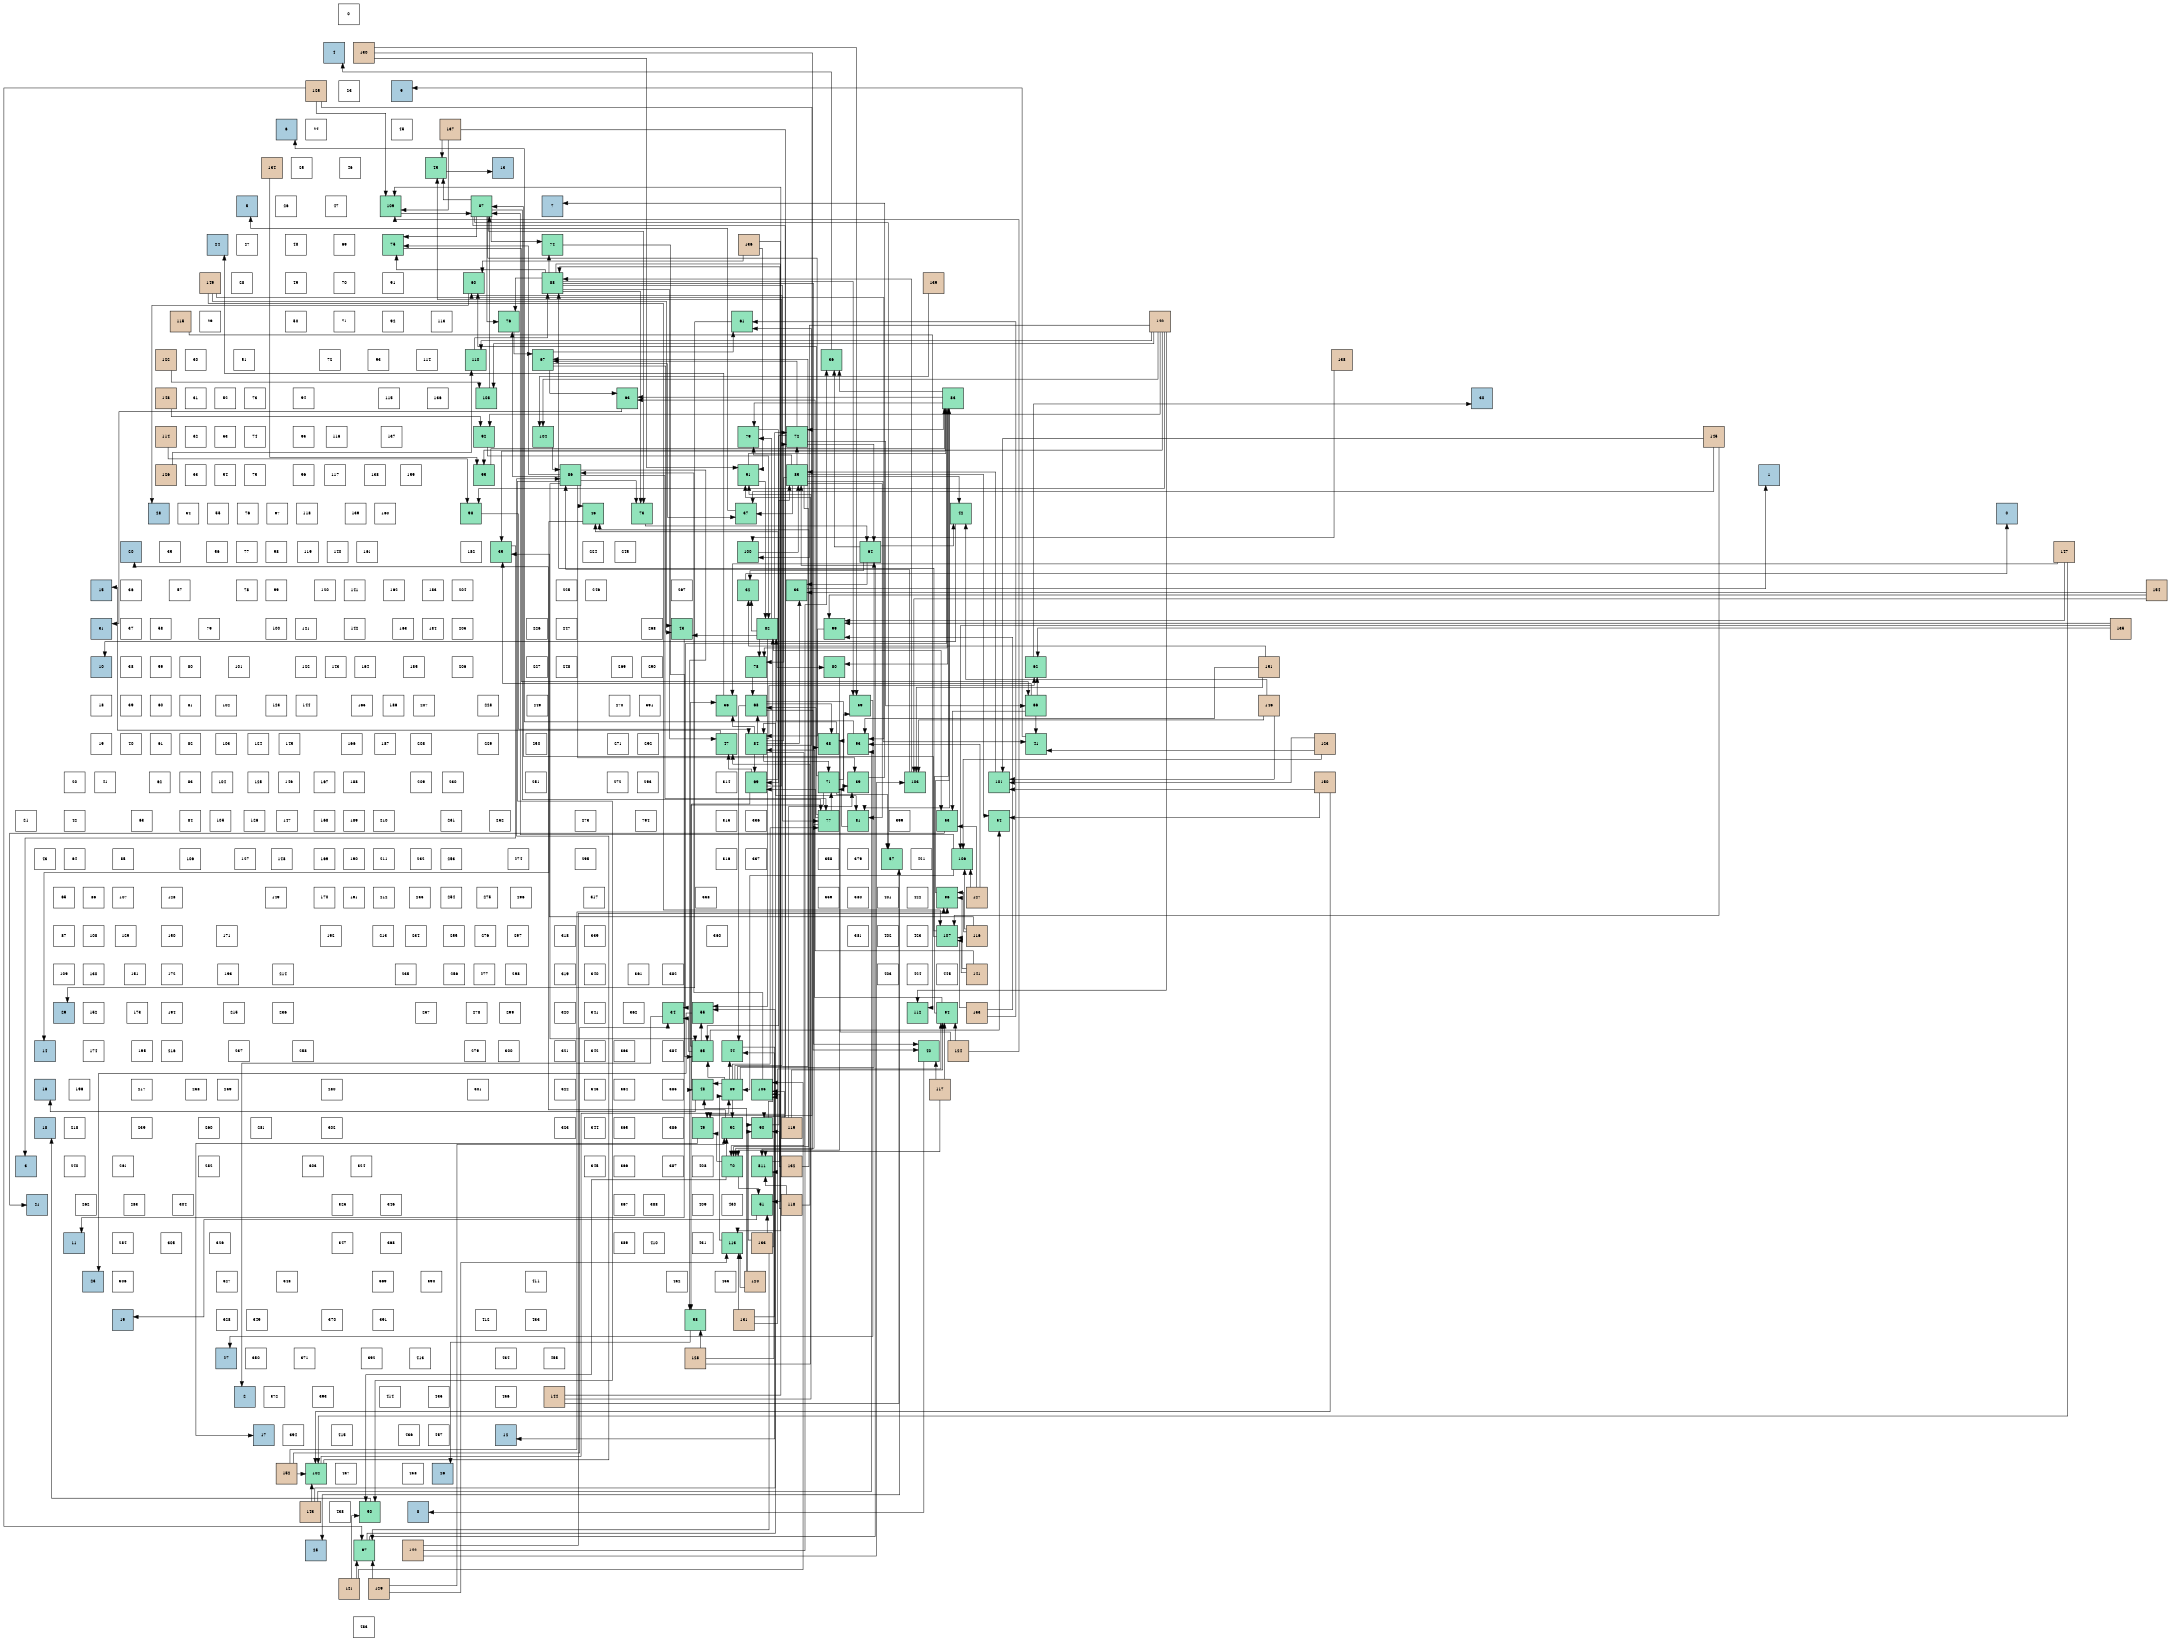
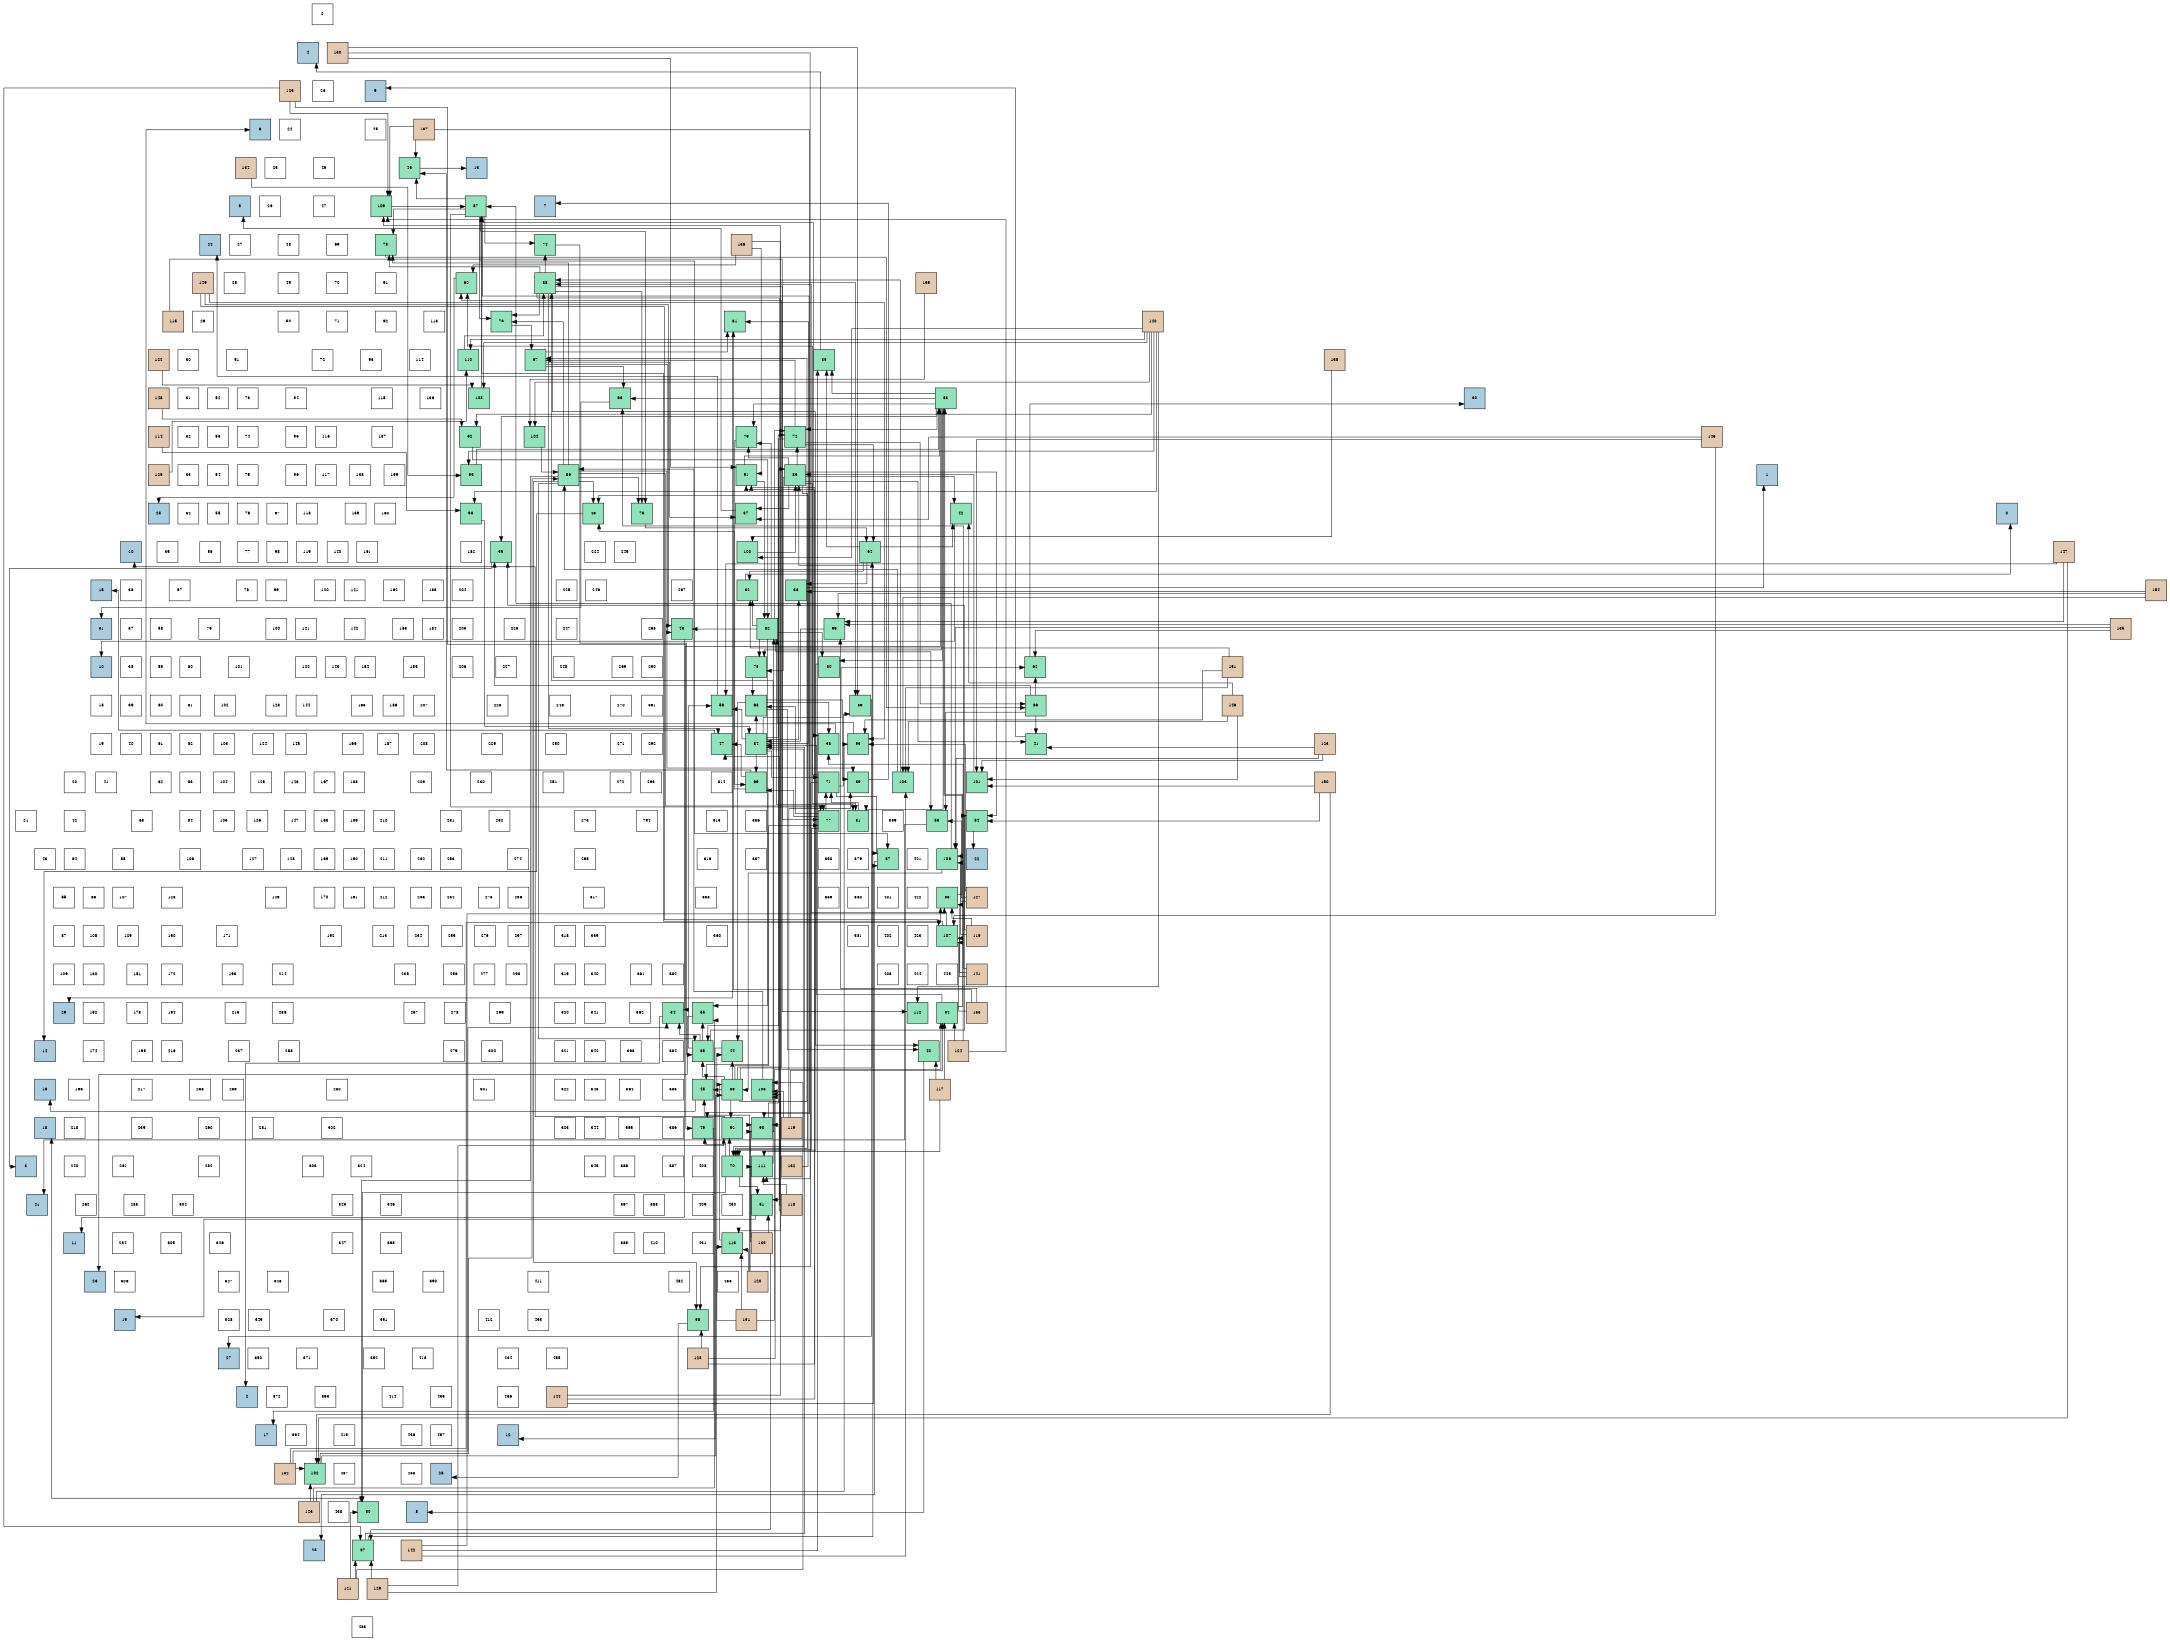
none -> (977, 859)
(762, 1166) -> (762, 1166)
